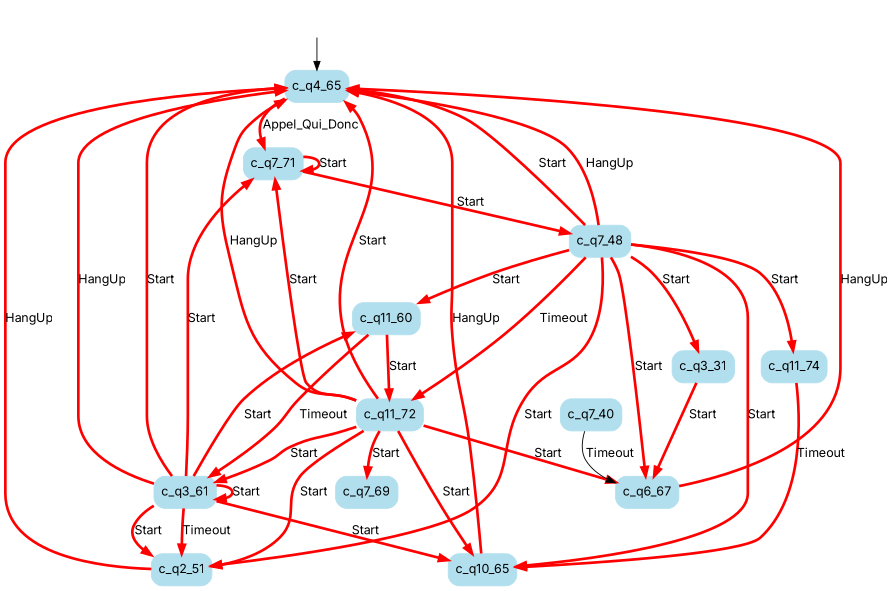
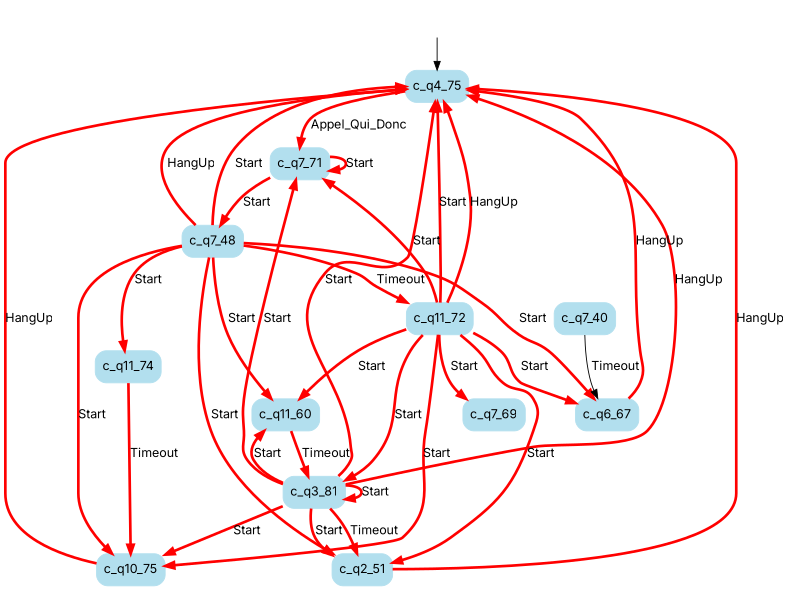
(317, 86) -> (437, 86)
(388, 362) -> (352, 354)
(703, 367) -> none
(185, 492) -> (314, 492)
(483, 570) -> (131, 570)
